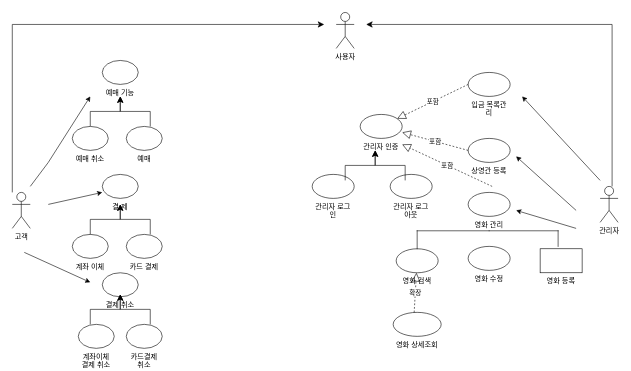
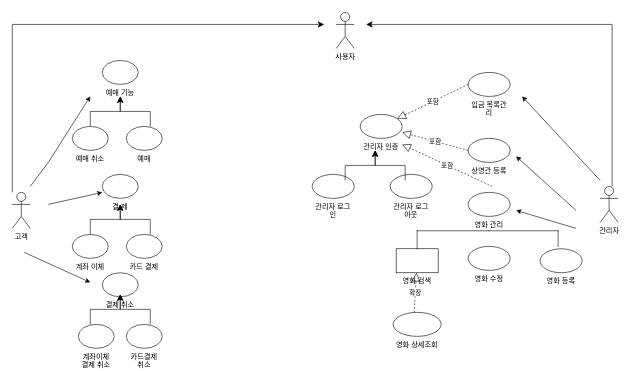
(417, 261) -> (417, 261)
(561, 261) -> (561, 261)
